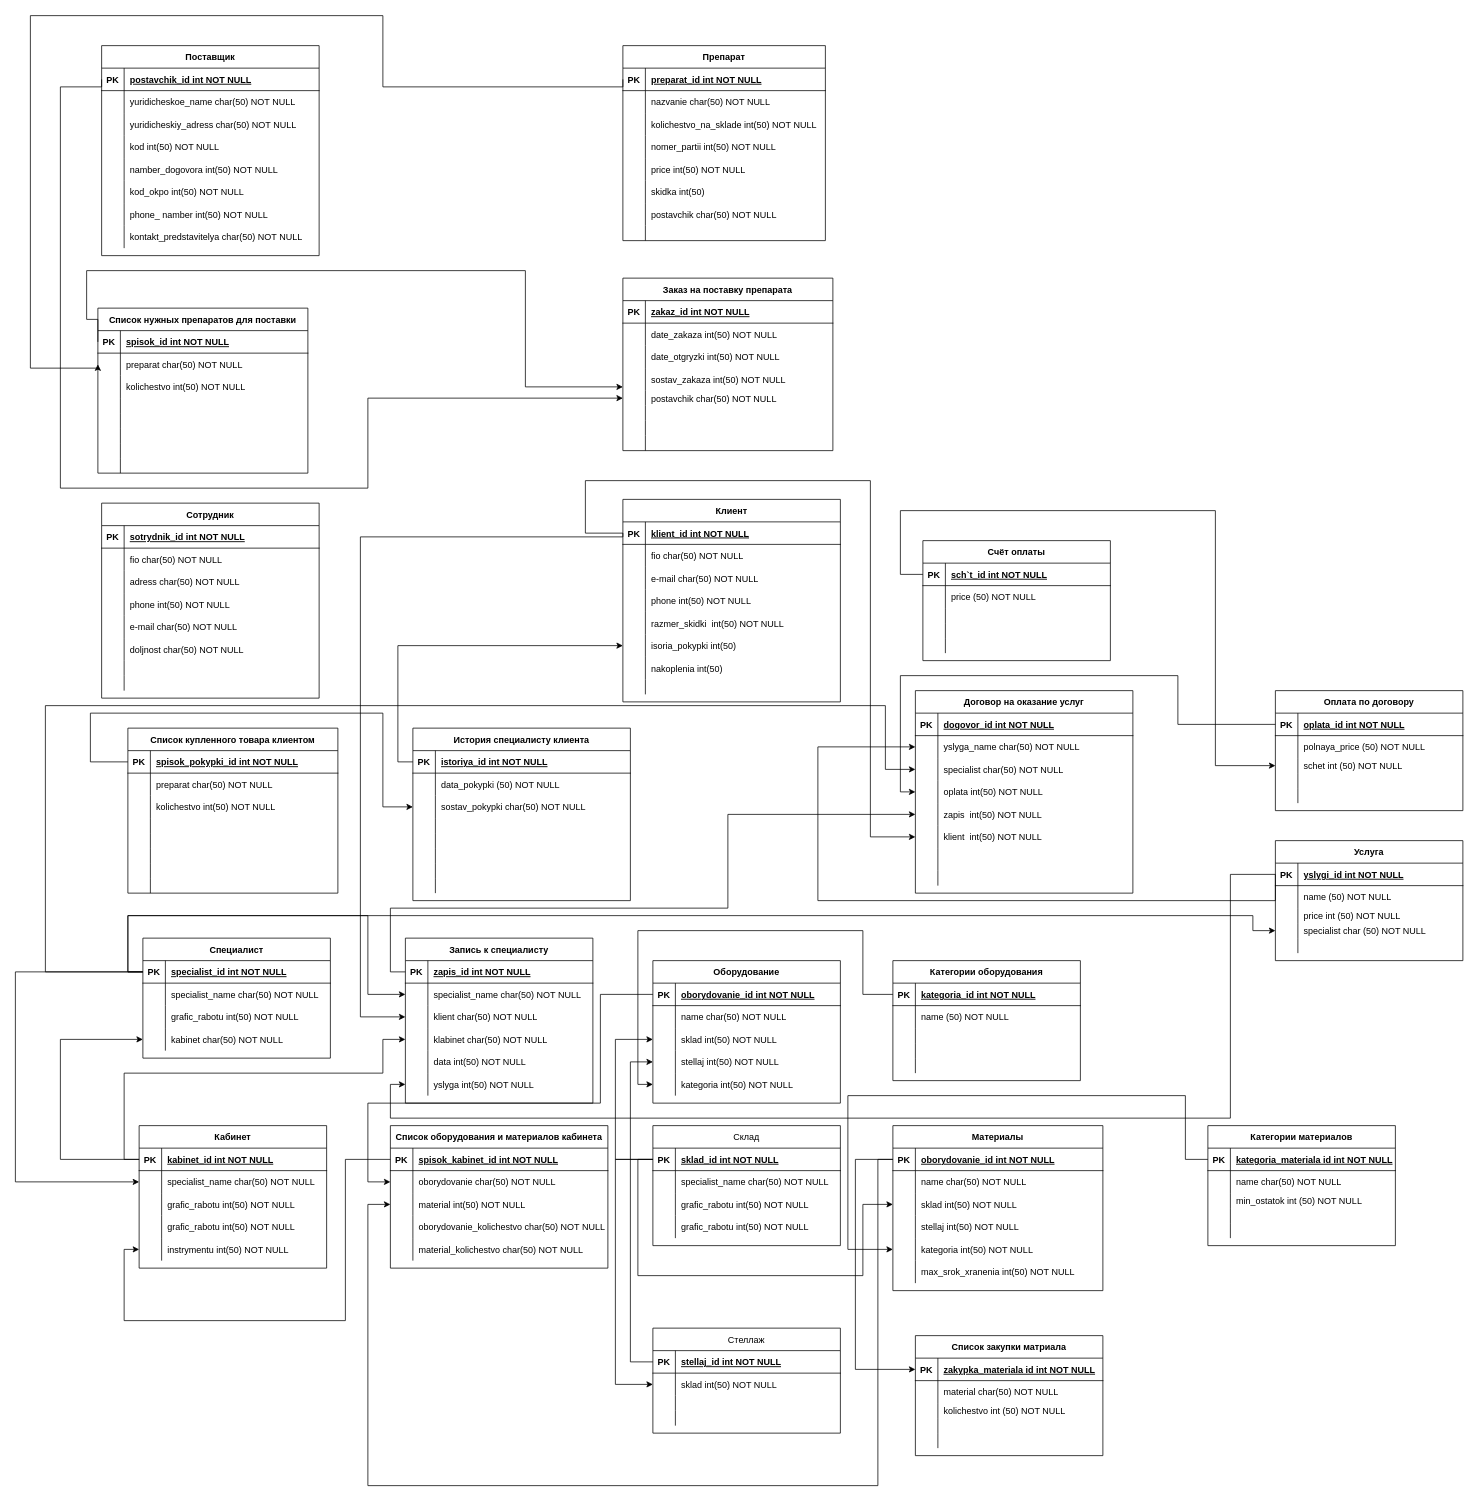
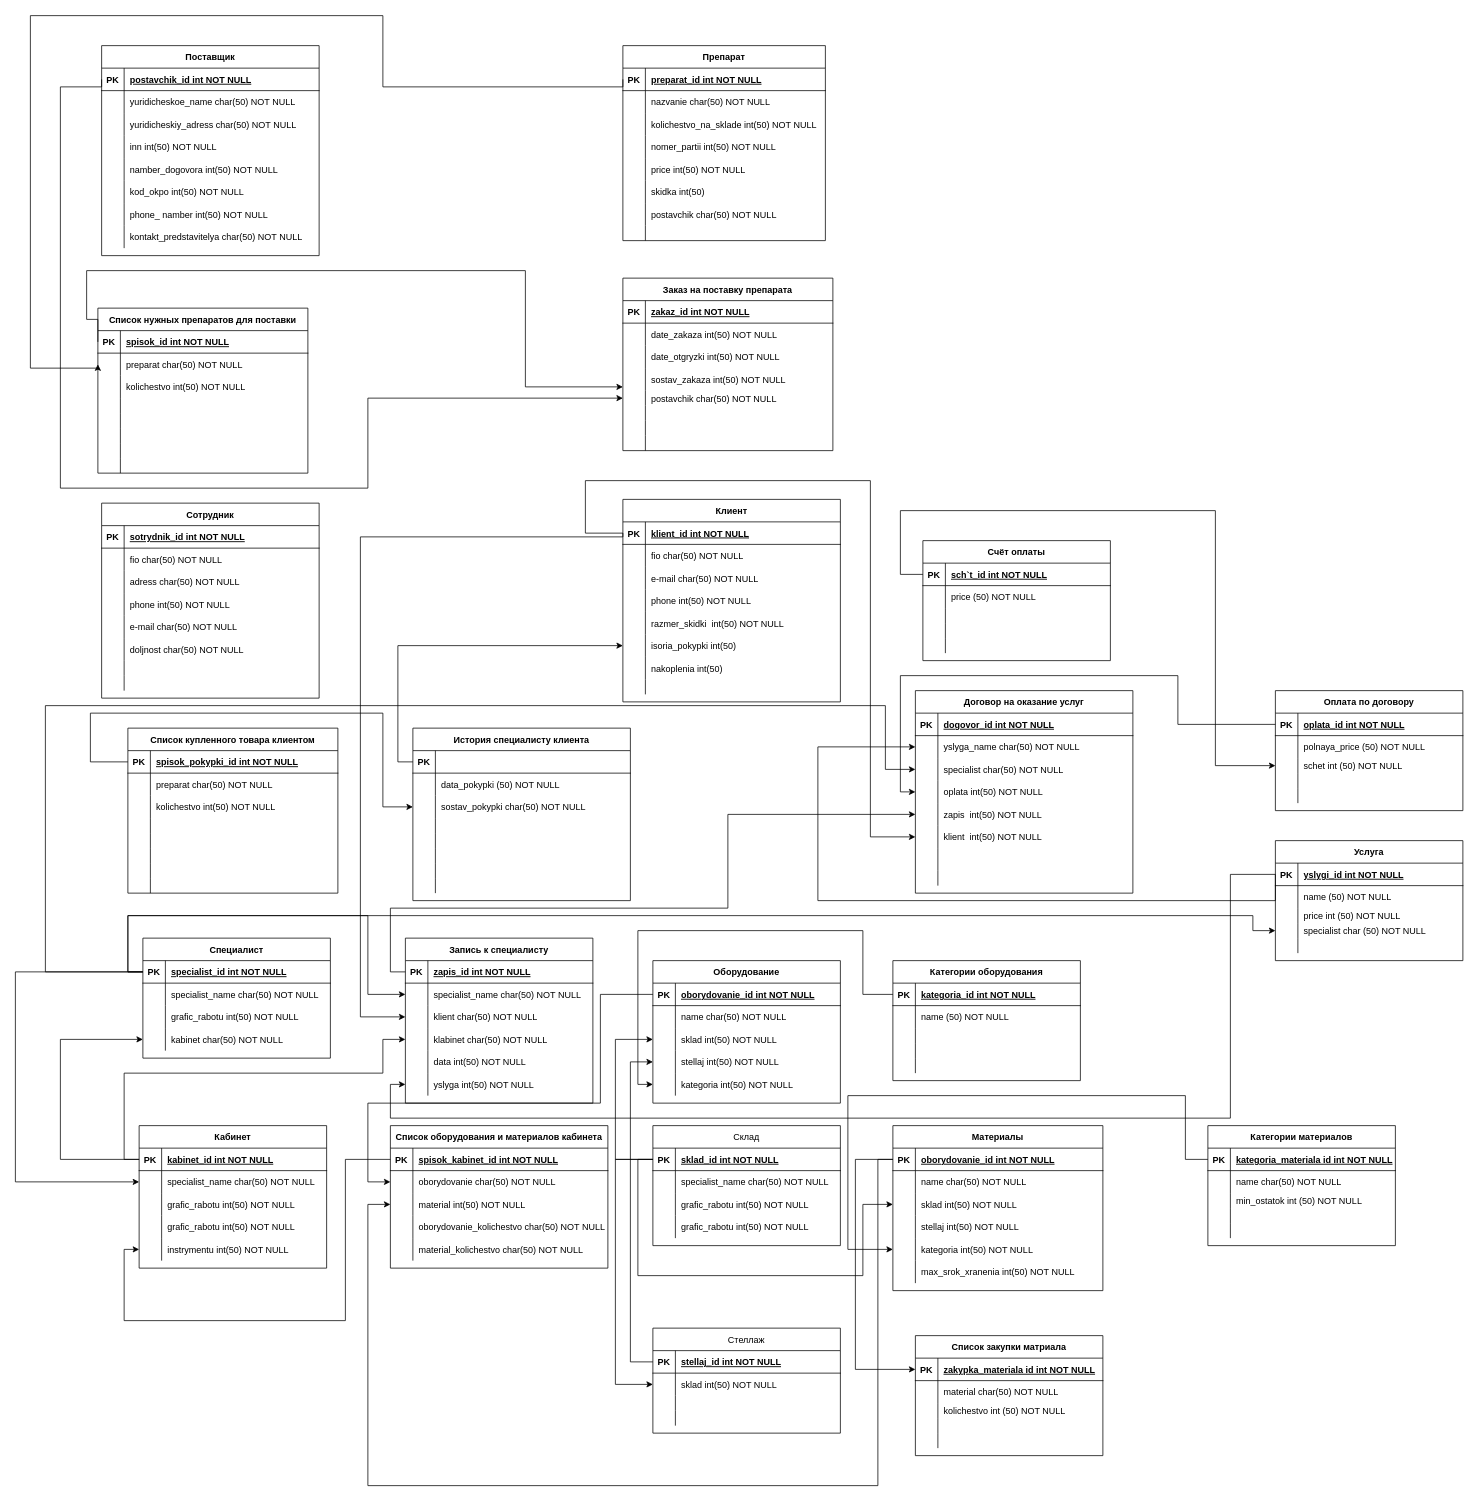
(175, 147) -> (174, 147)
(533, 762) -> none
